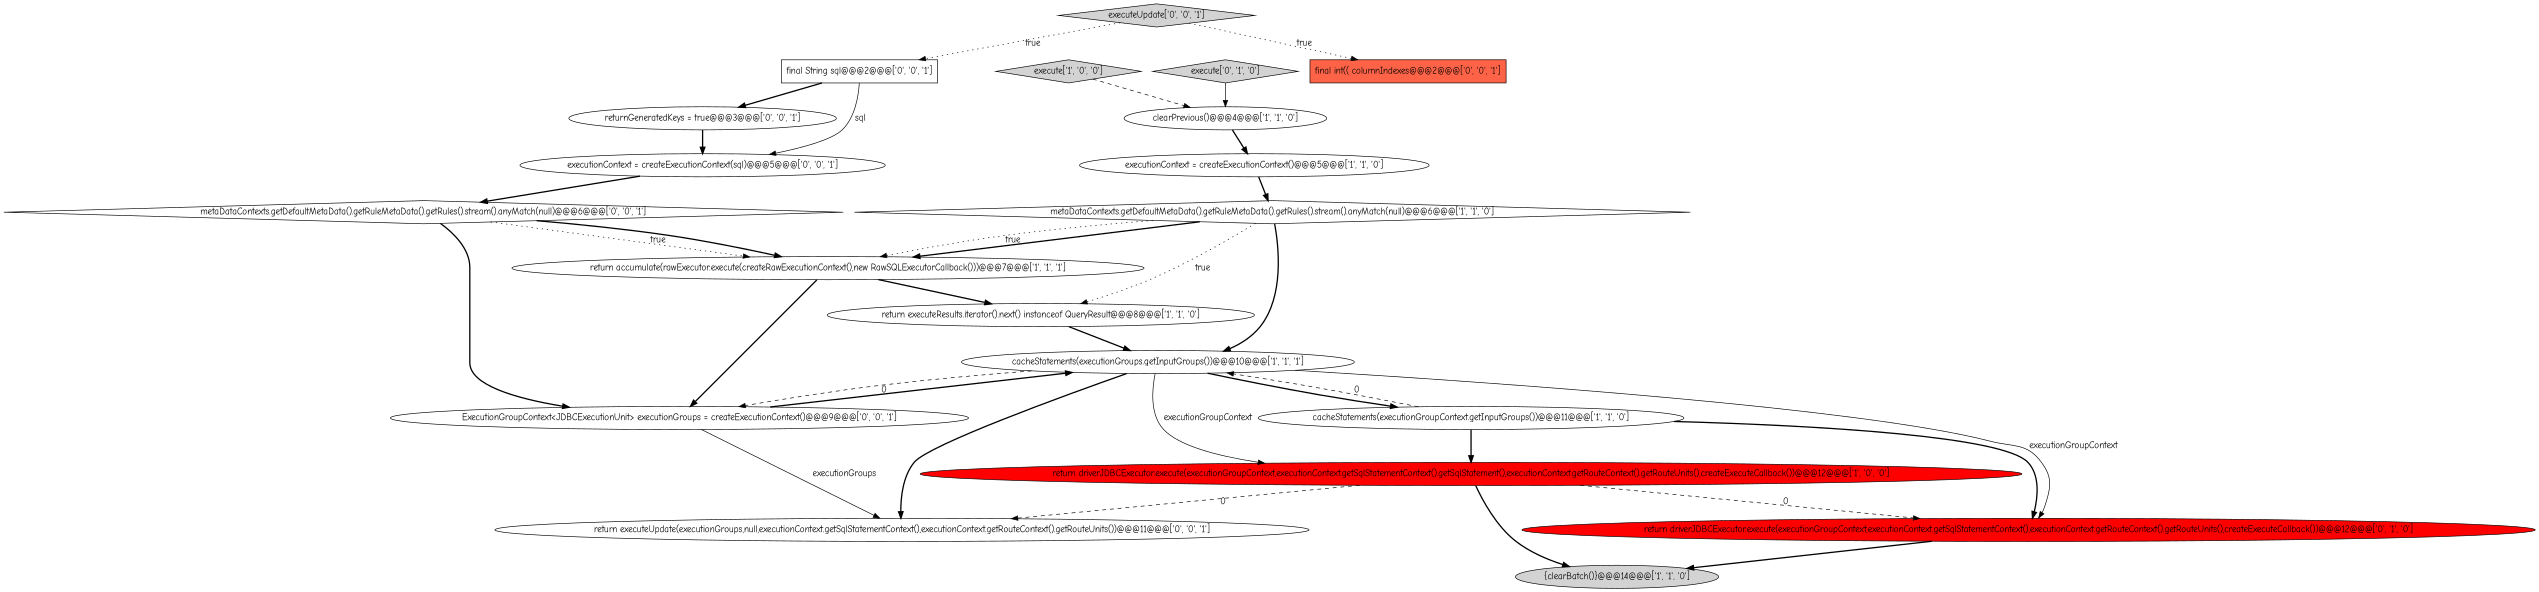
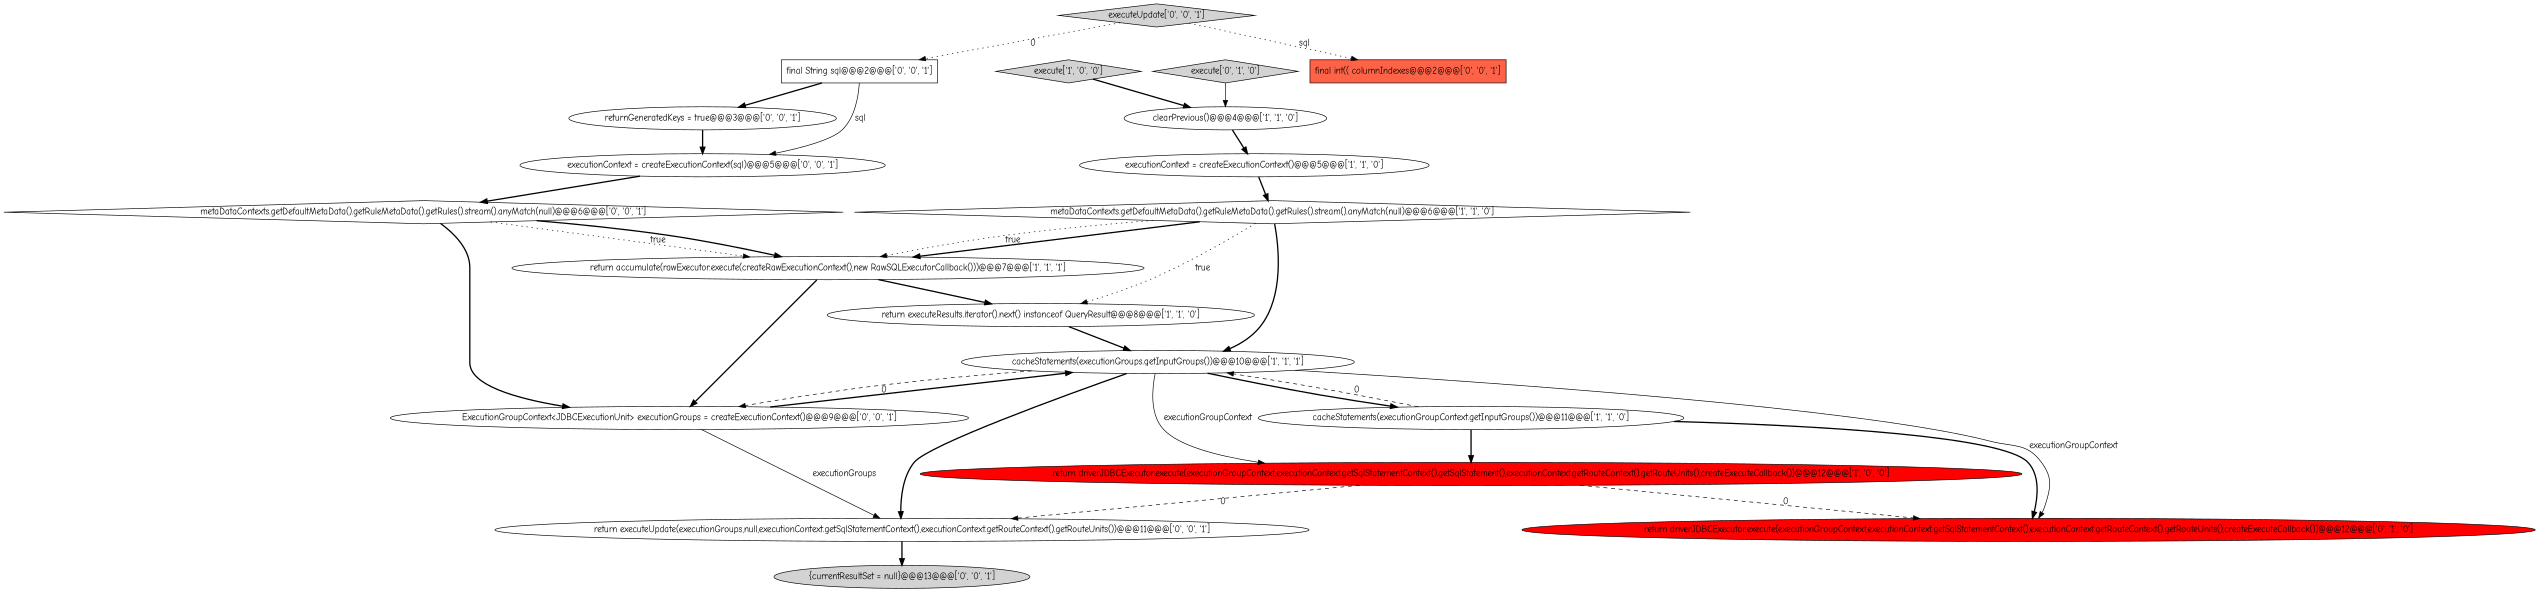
(1033, 43) -> (1033, 43)
(1305, 43) -> (1305, 43)
(1138, 92) -> (1138, 92)
none -> (902, 577)
(1617, 577) -> none
